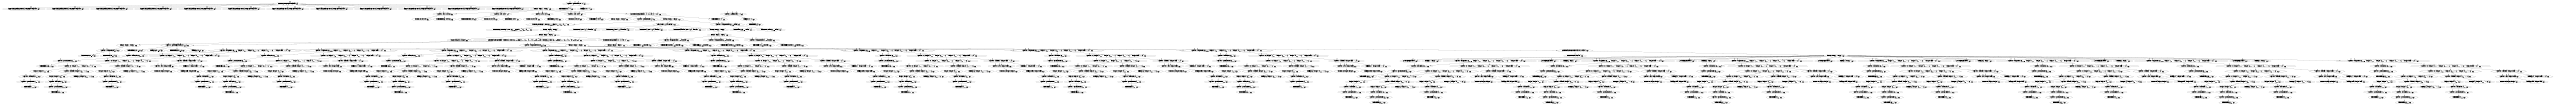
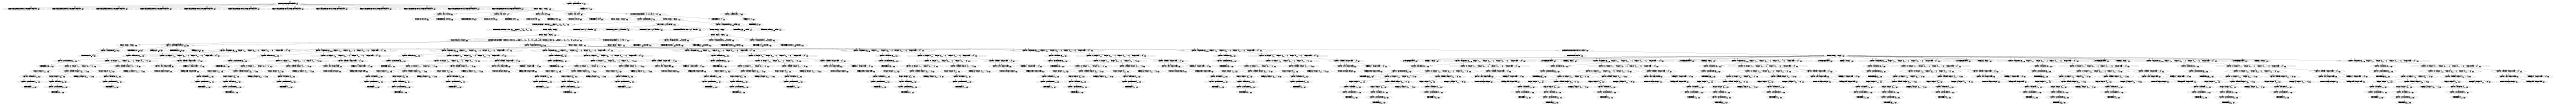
(566, 9) -> none
(110, 56) -> none
